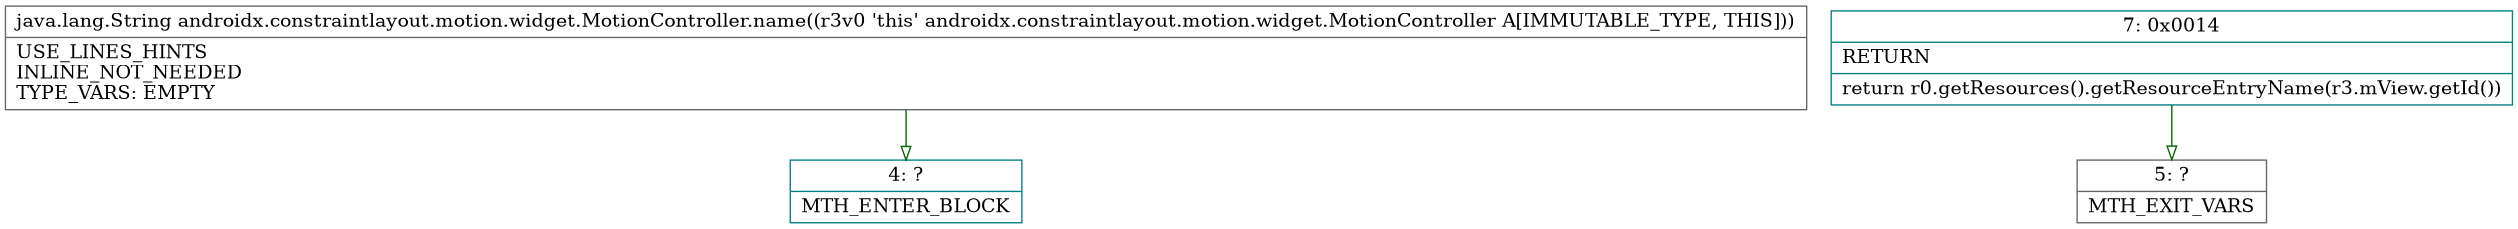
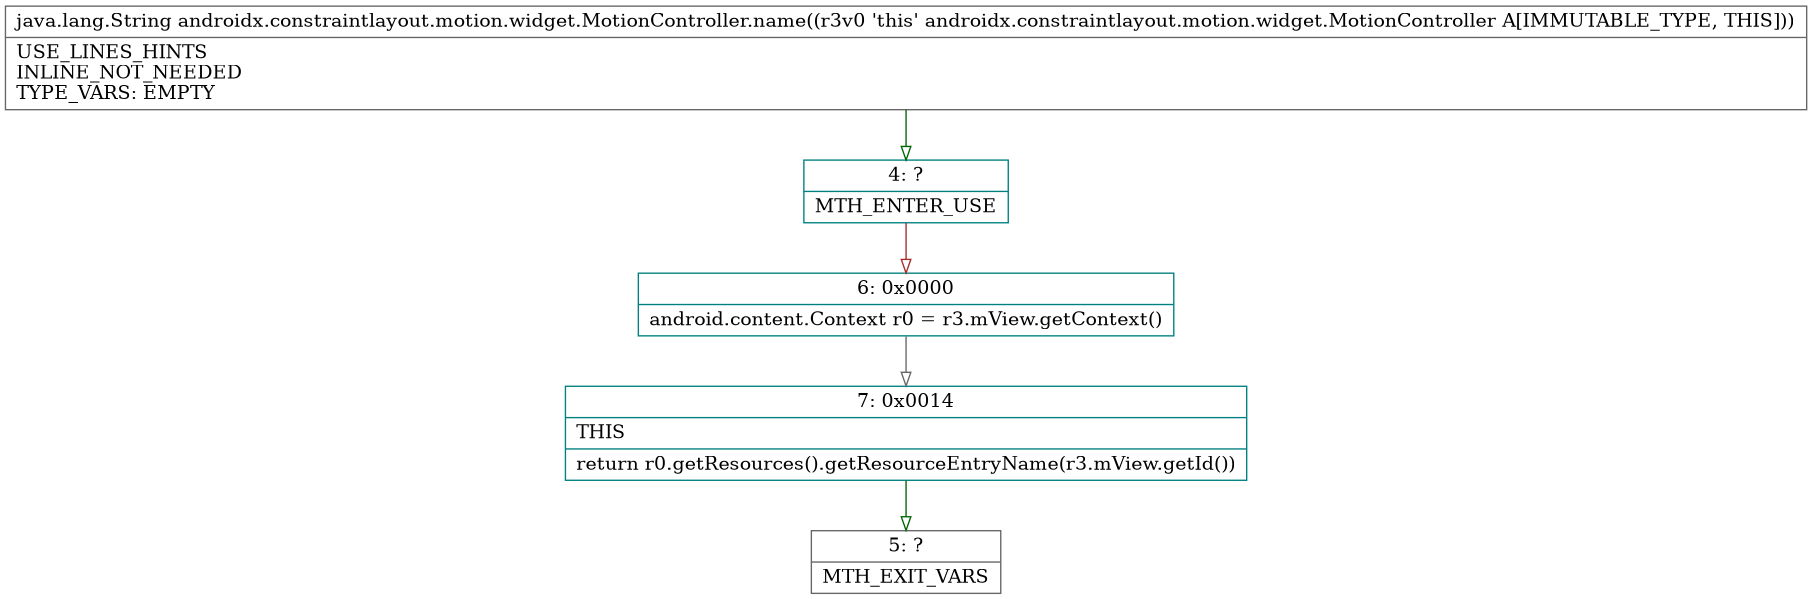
(1886, 57) -> (602, 433)
(906, 206) -> (906, 206)
none -> (906, 305)
